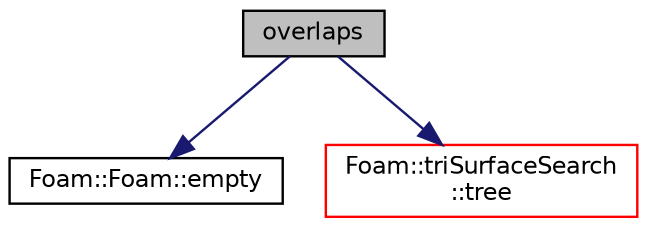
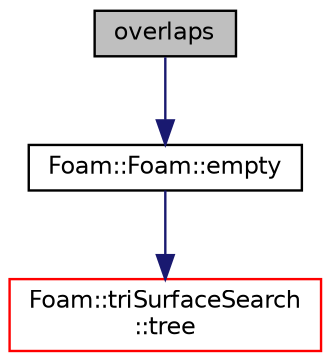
(381, 93) -> (165, 223)
